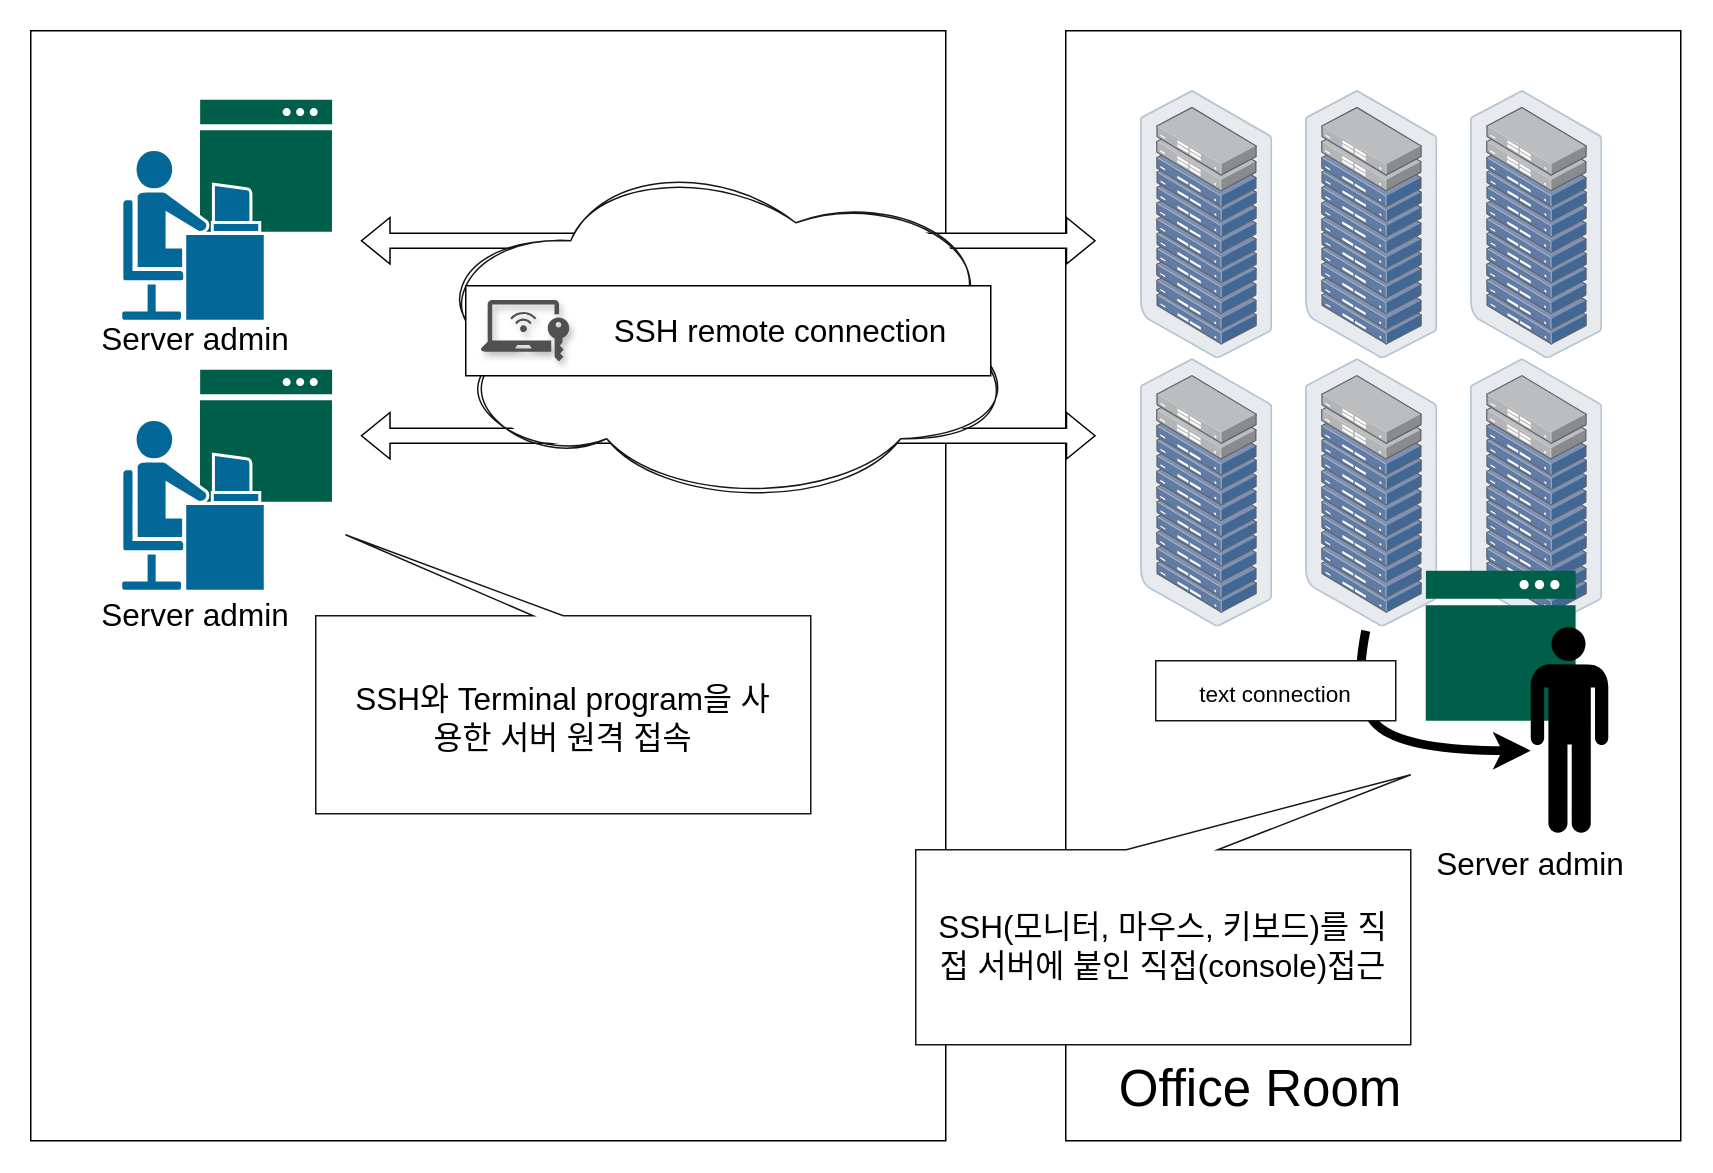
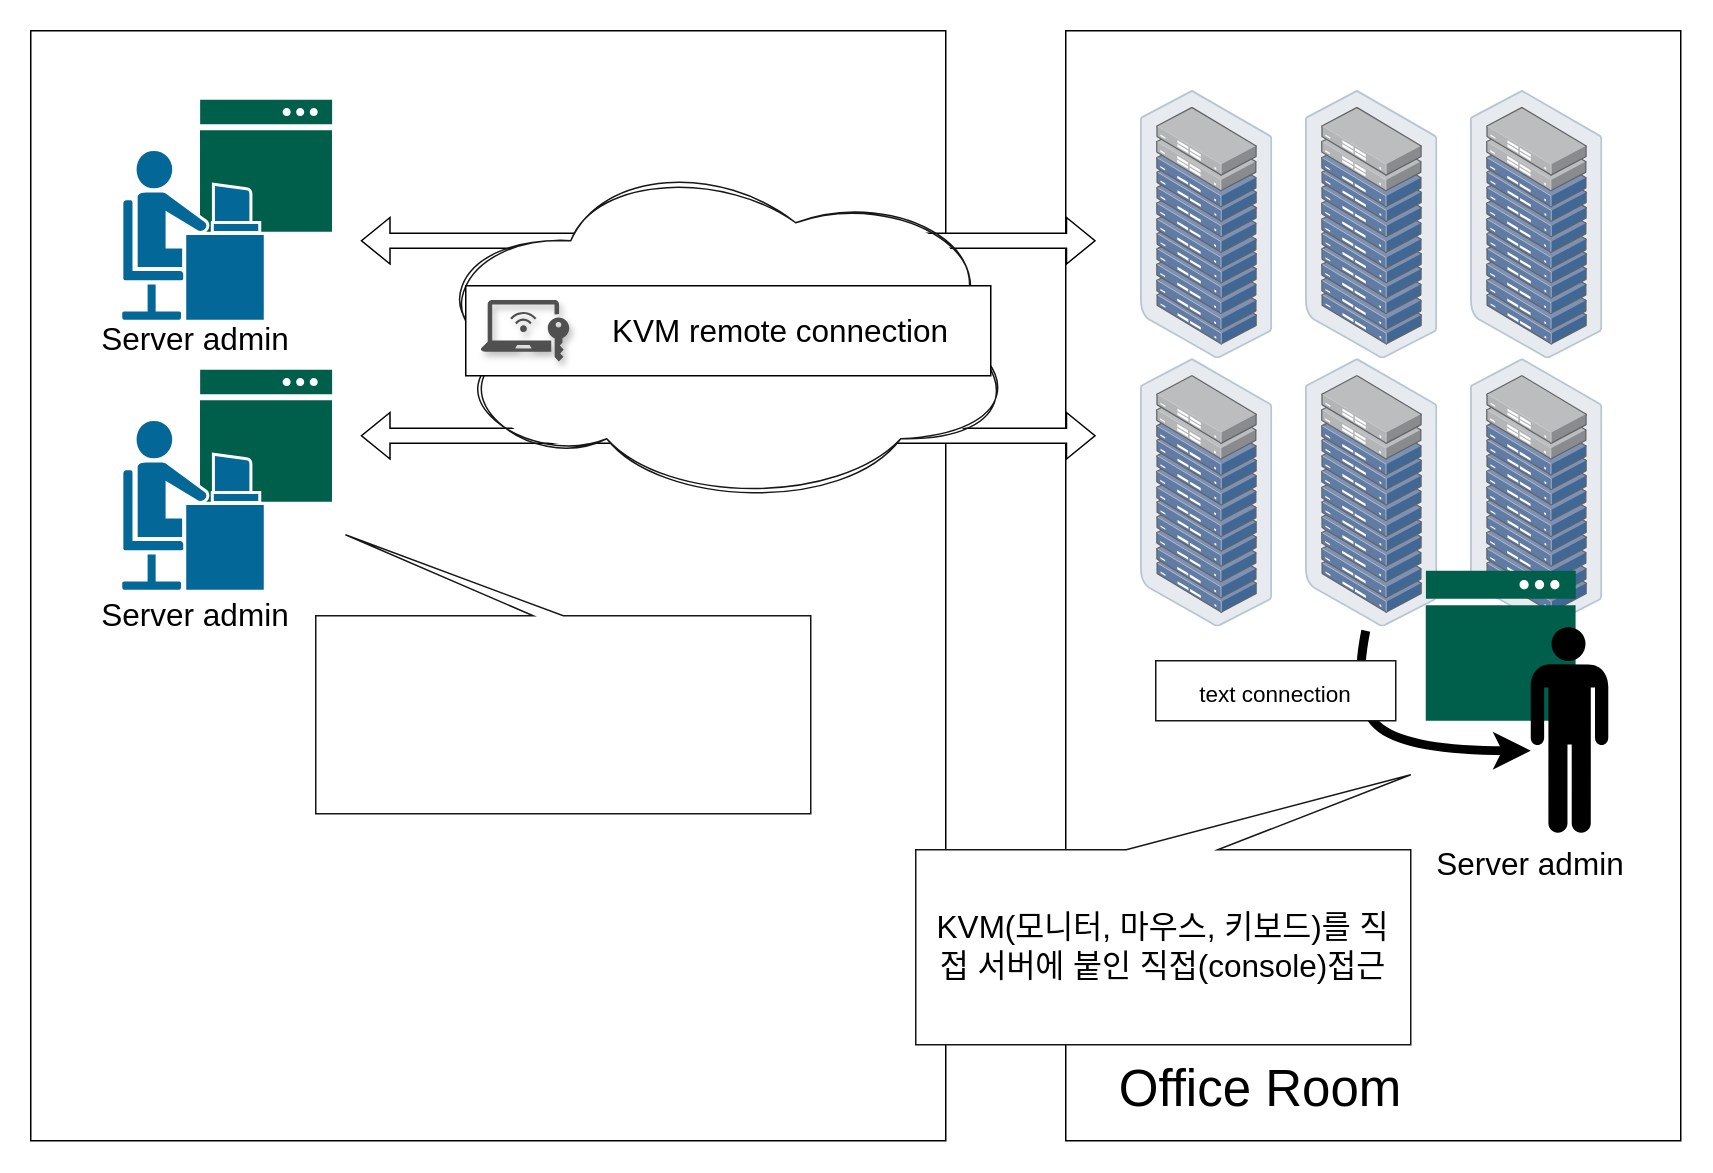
(781, 331) -> (781, 331)
(563, 718) -> none
(1163, 946) -> (1163, 946)
